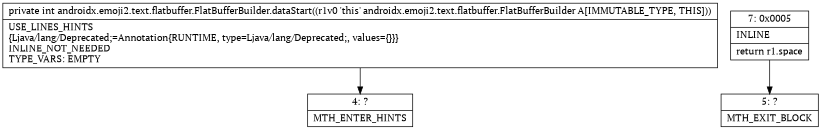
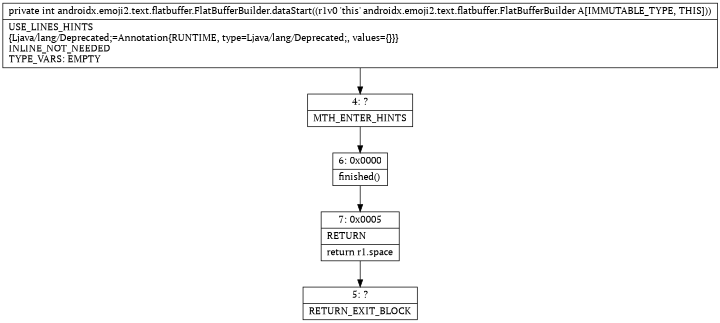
(753, 35) -> (347, 236)
(770, 118) -> (360, 311)
none -> (360, 169)
